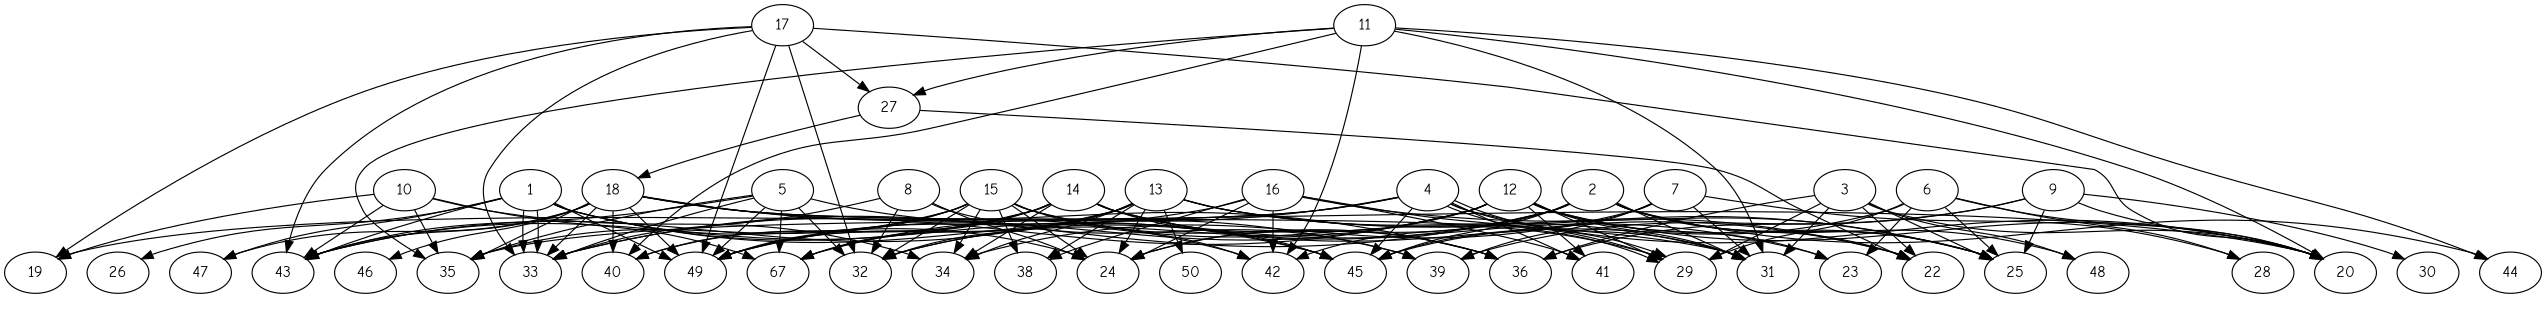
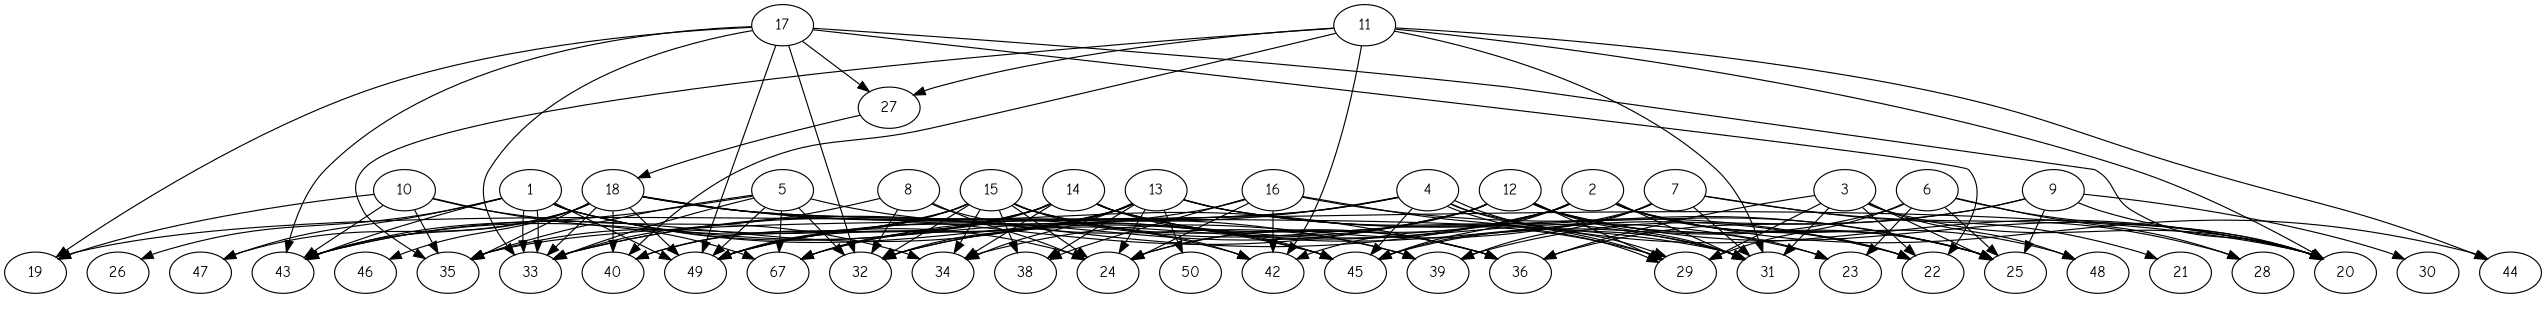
(1419, 140) -> (1432, 100)
(1603, 273) -> none
none -> (2181, 273)
